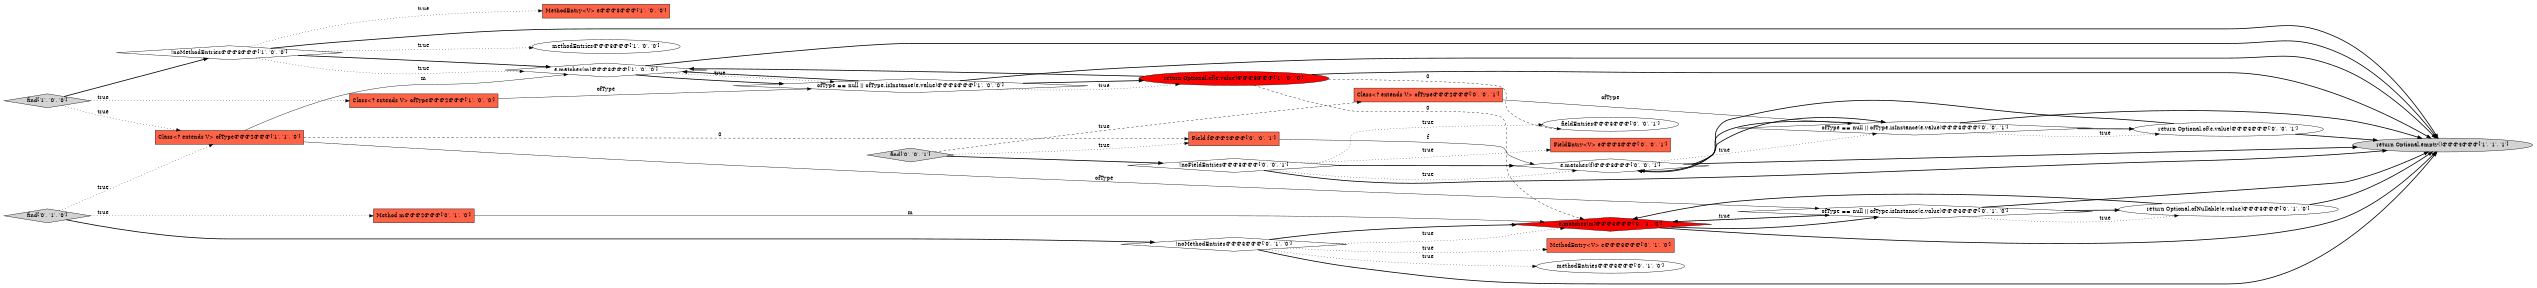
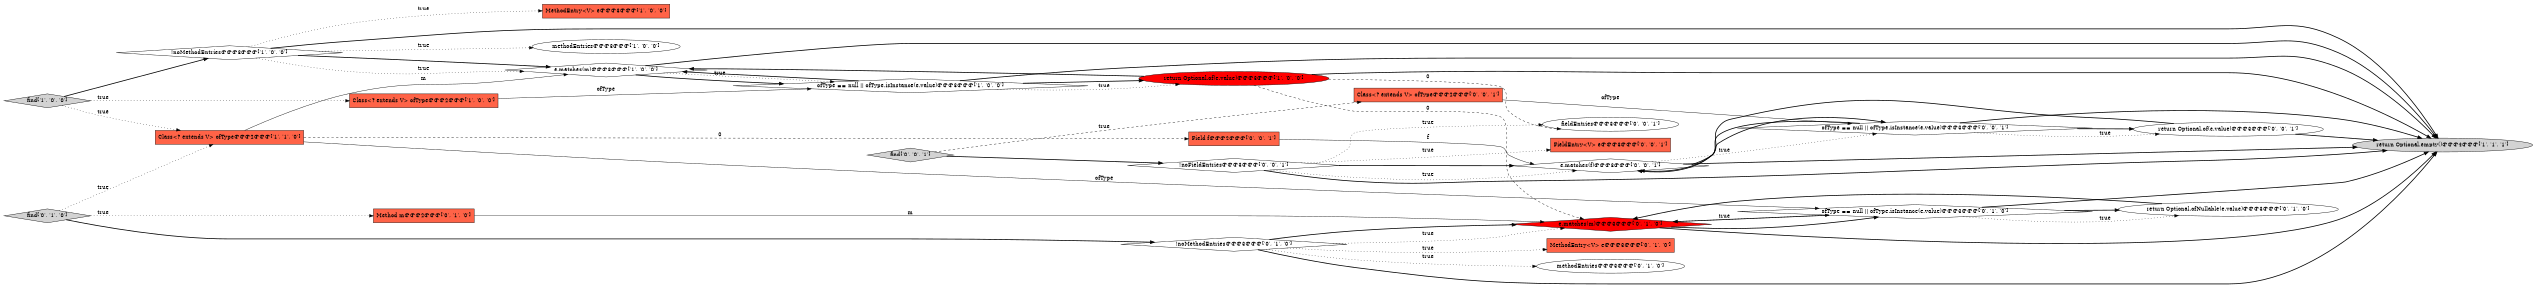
(1067, 151) -> none
(2372, 186) -> none
